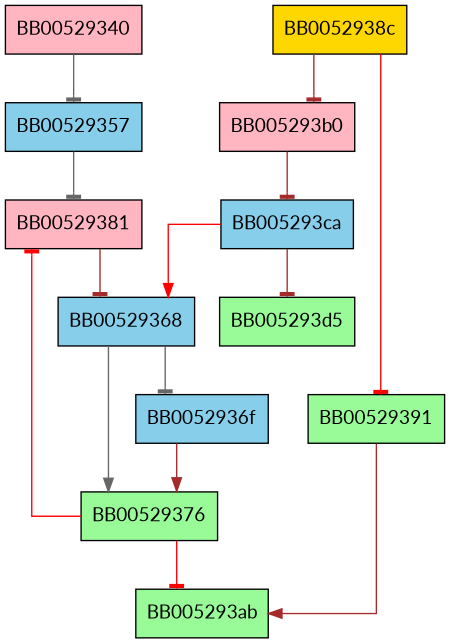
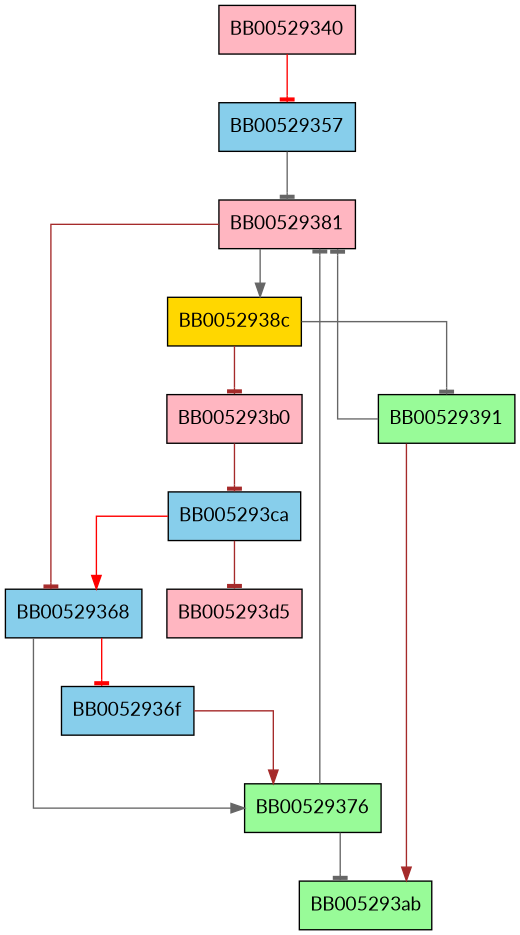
(74, 75) -> (287, 75)
(381, 221) -> (407, 322)
none -> (260, 266)
(287, 322) -> (234, 614)
none -> (338, 358)
(165, 367) -> (102, 659)
(32, 410) -> (320, 520)
(177, 561) -> (340, 853)
